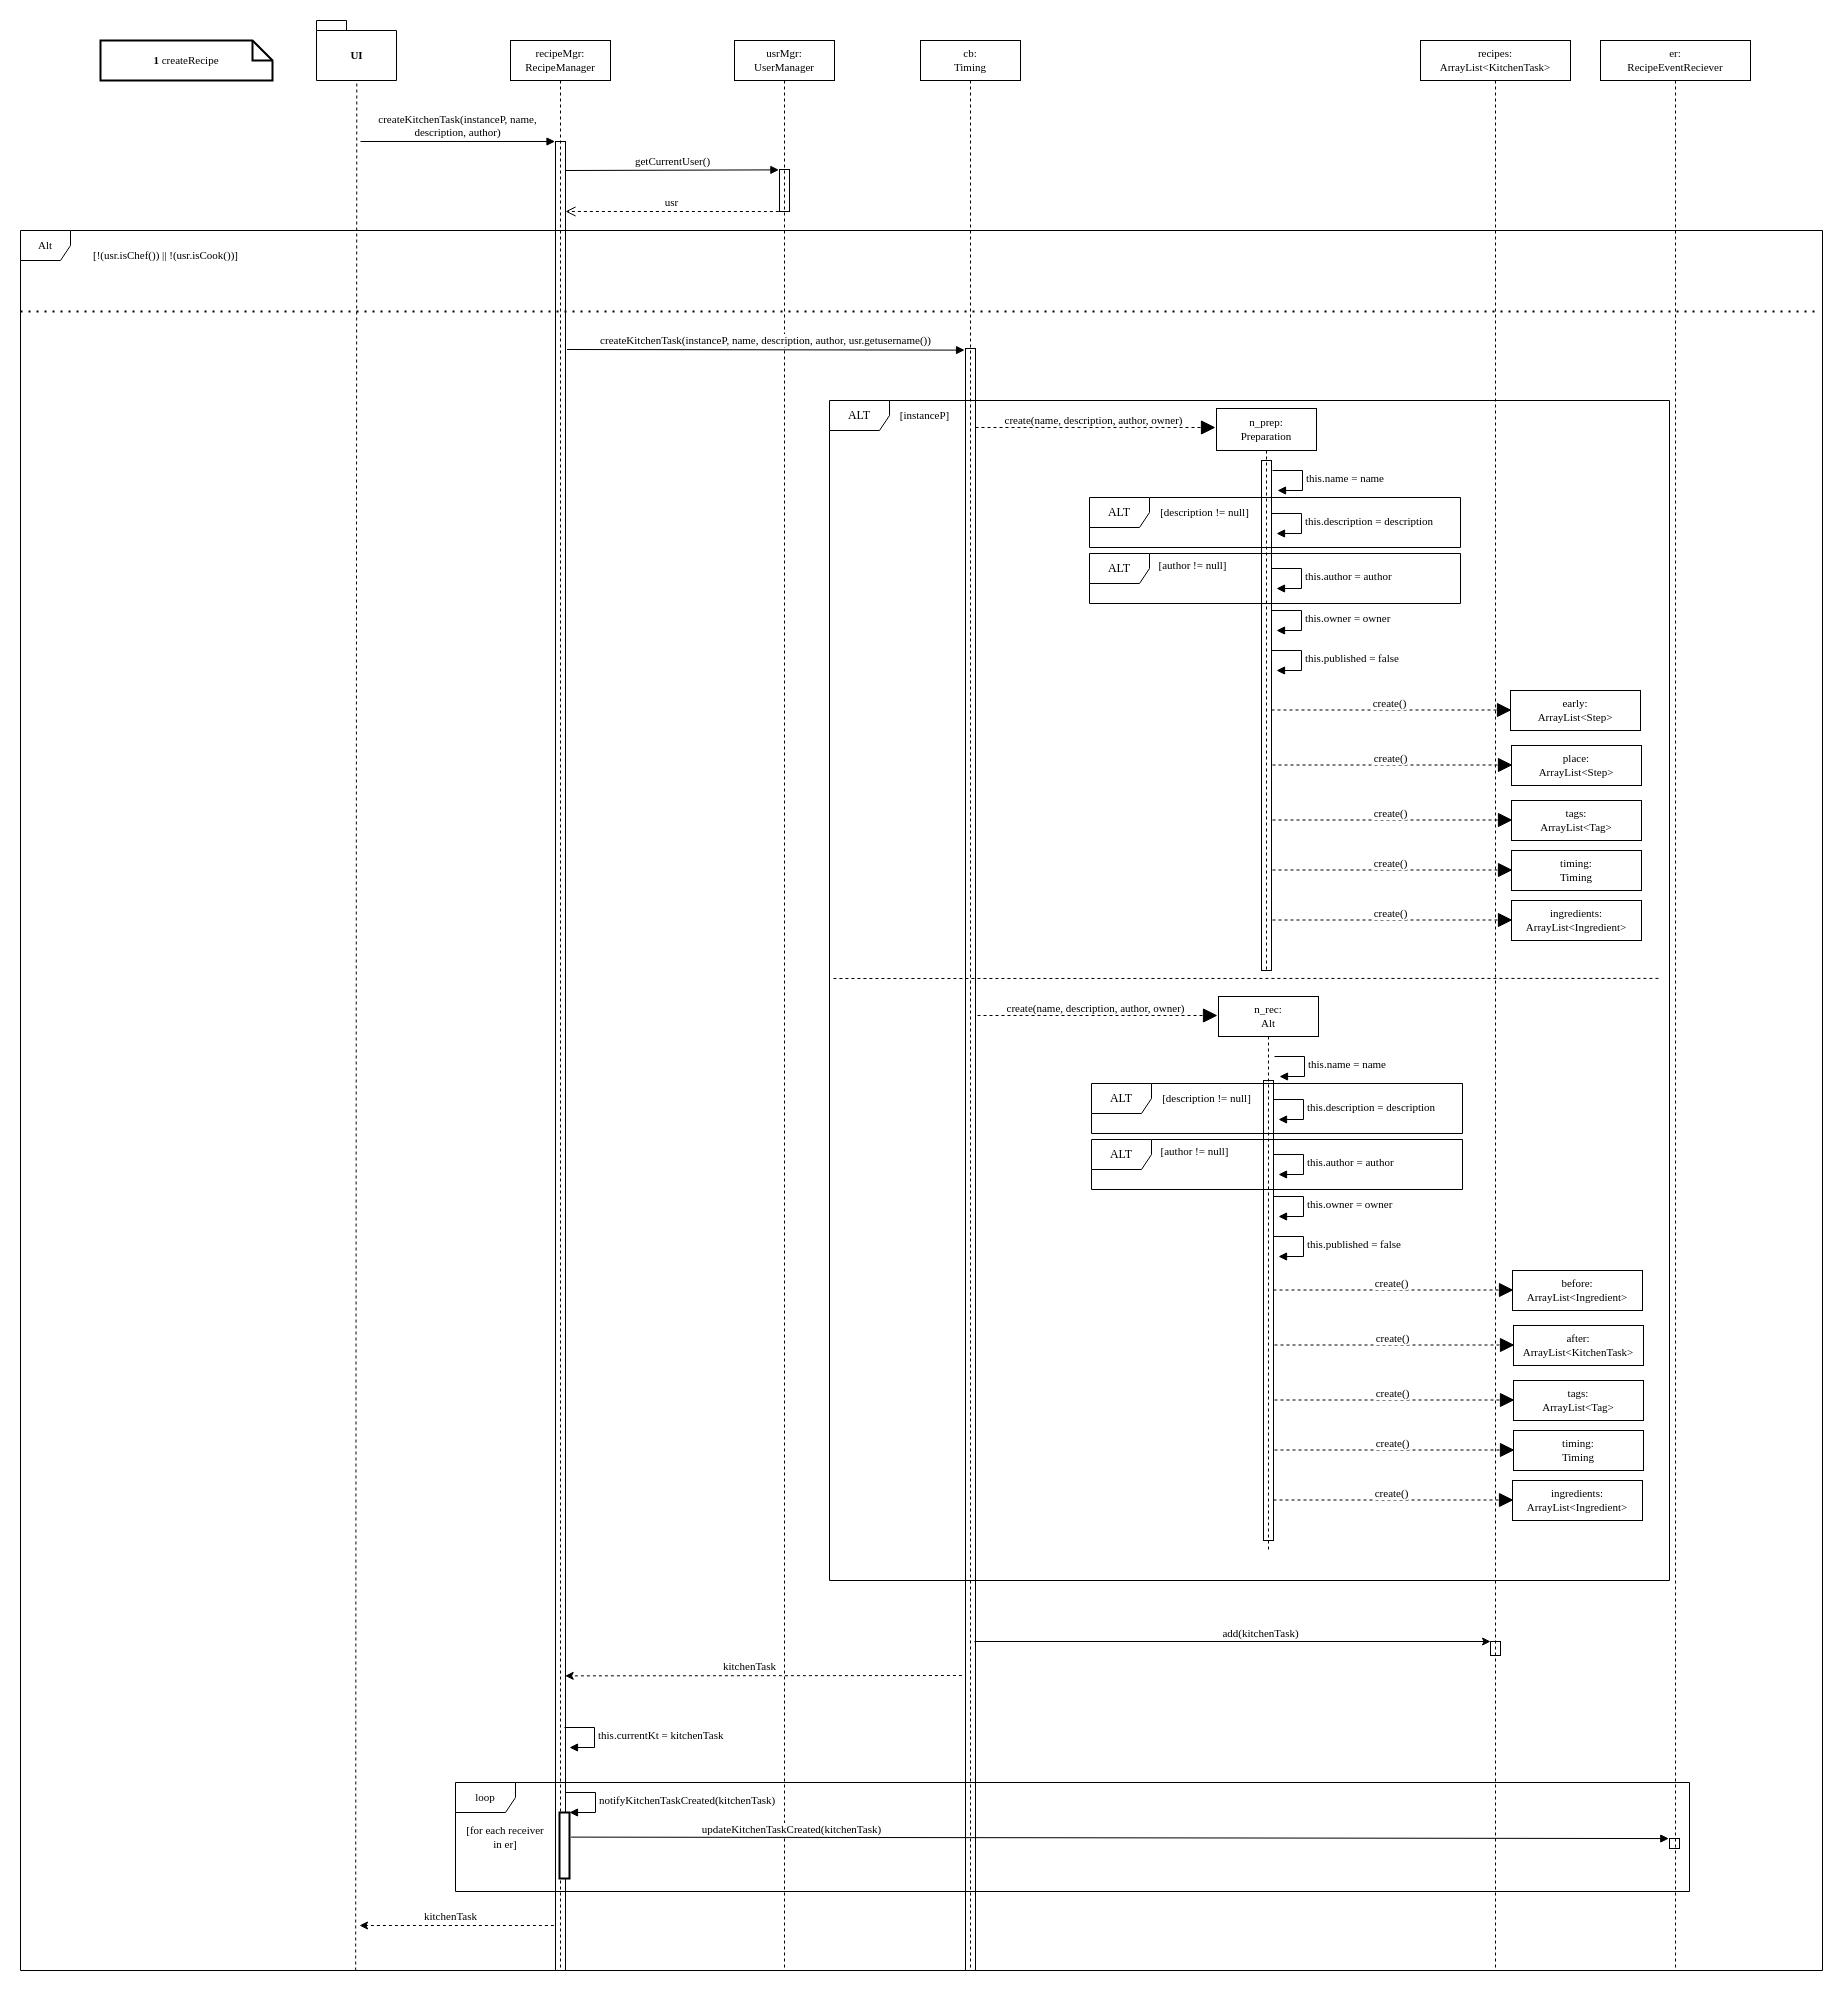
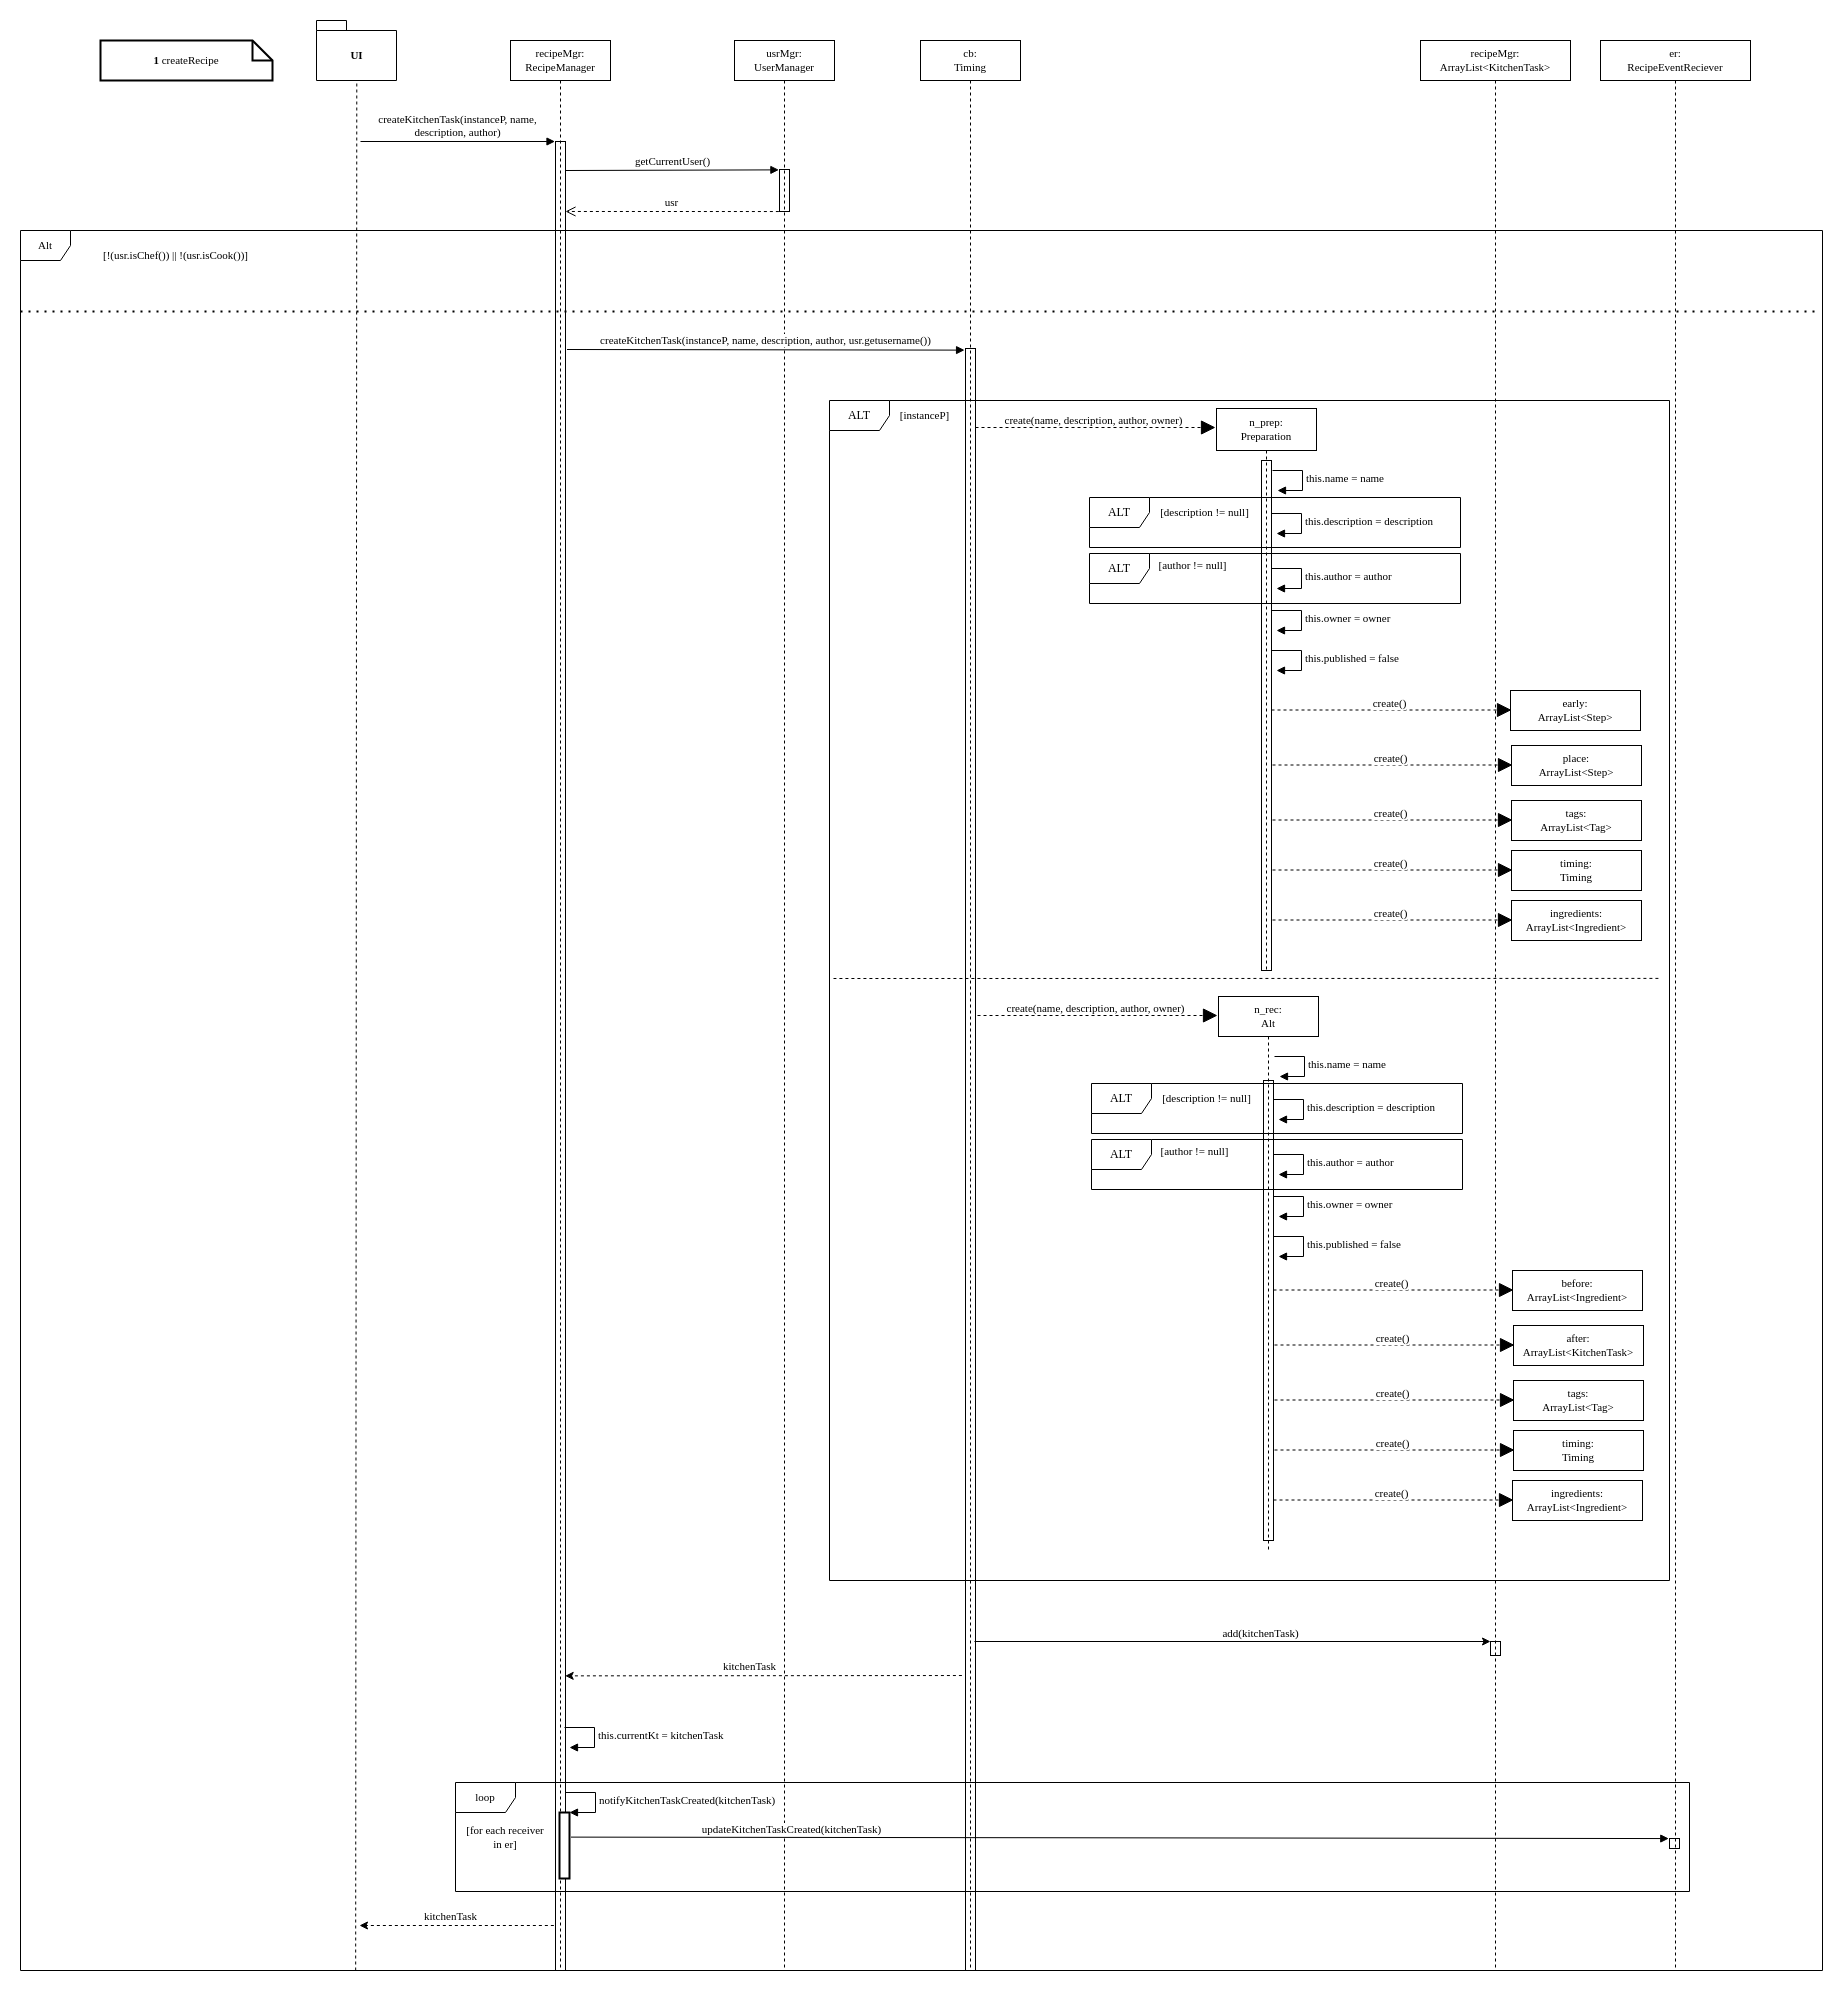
(1496, 61) -> (1496, 61)
(166, 256) -> (176, 256)
